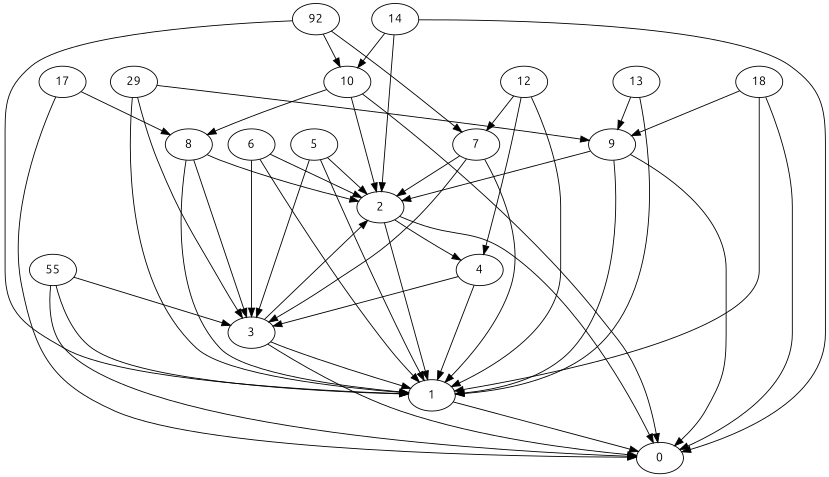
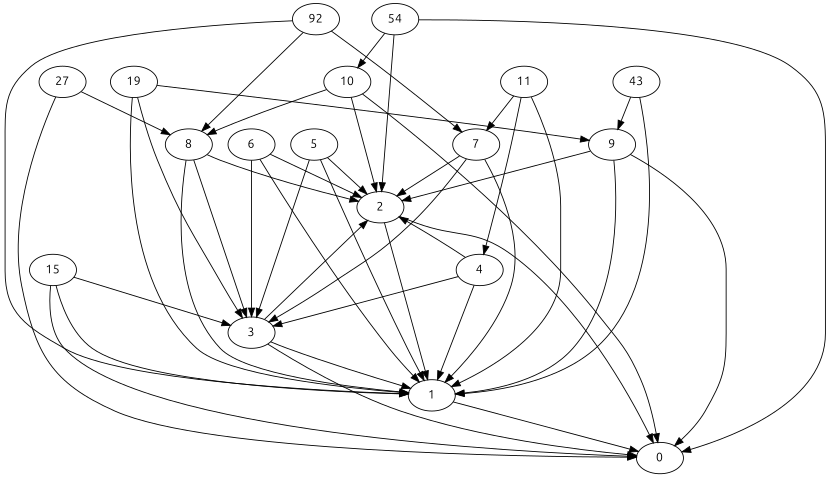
(395, 19) -> (395, 19)
(330, 47) -> (256, 79)
(63, 82) -> (63, 82)
(134, 82) -> (134, 82)
(524, 82) -> (524, 82)
(636, 82) -> (636, 82)
(759, 82) -> none
(424, 238) -> (436, 239)
(53, 270) -> (53, 270)
